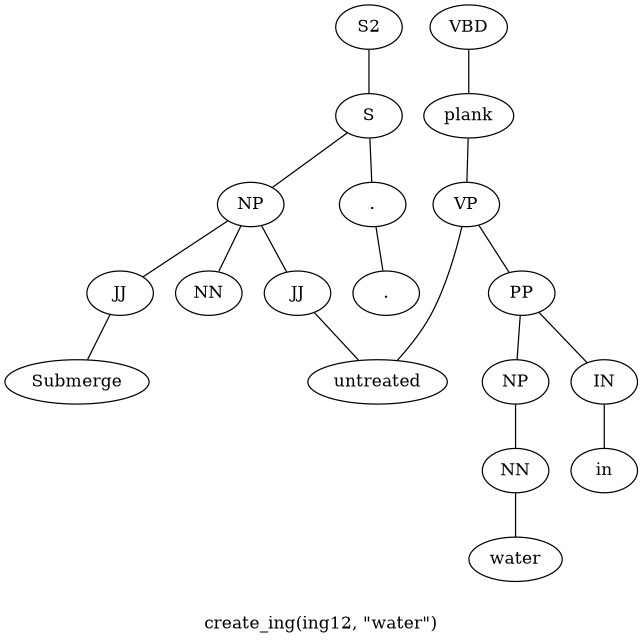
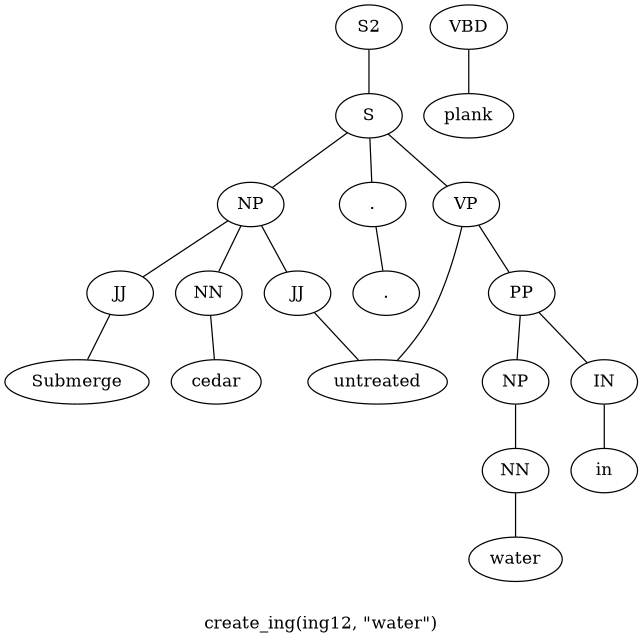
(468, 160) -> (418, 160)
none -> (216, 382)
